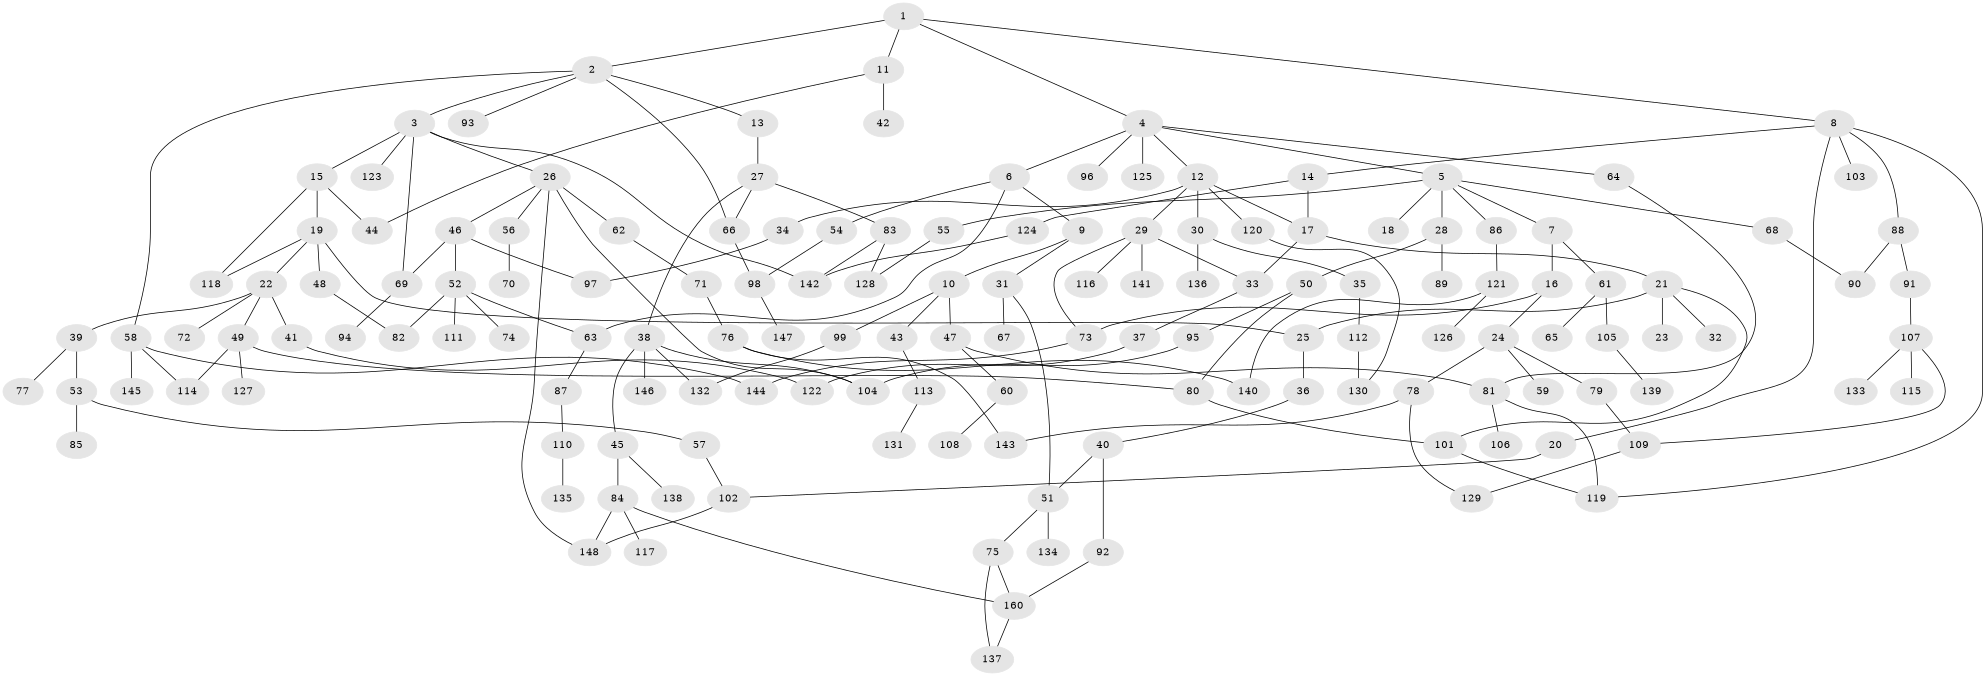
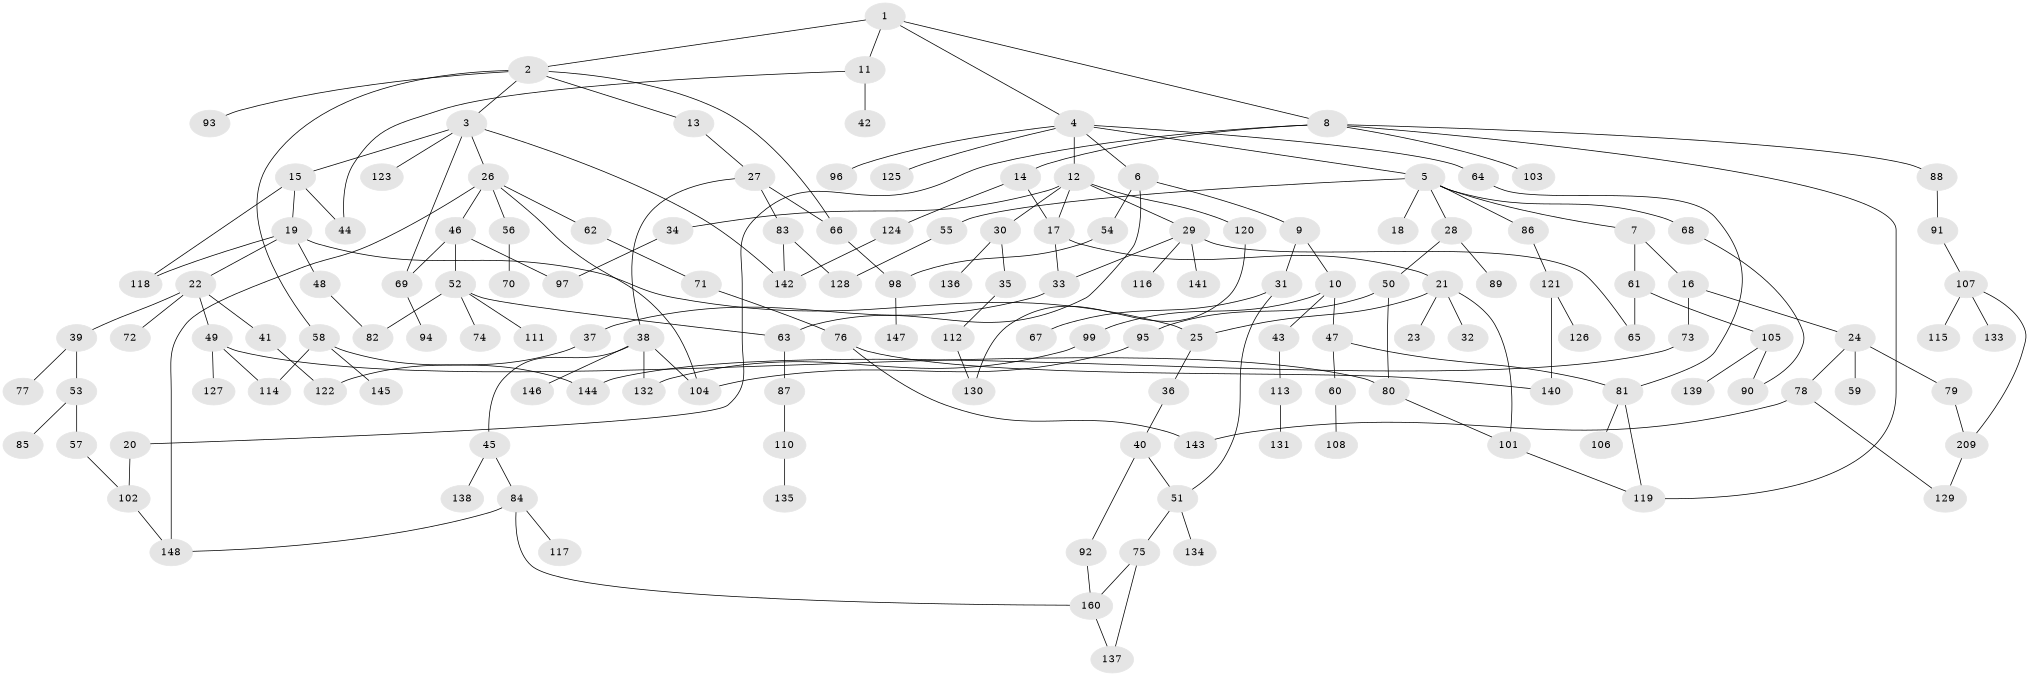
(1877, 258) -> (1760, 365)
(1063, 267) -> (1417, 251)
(1639, 445) -> (1967, 445)
